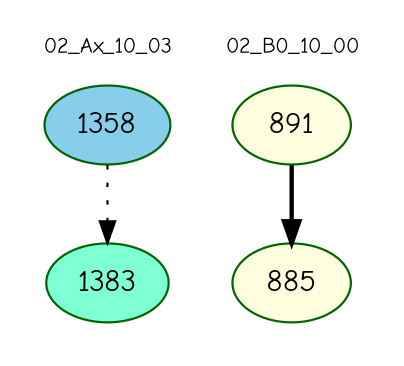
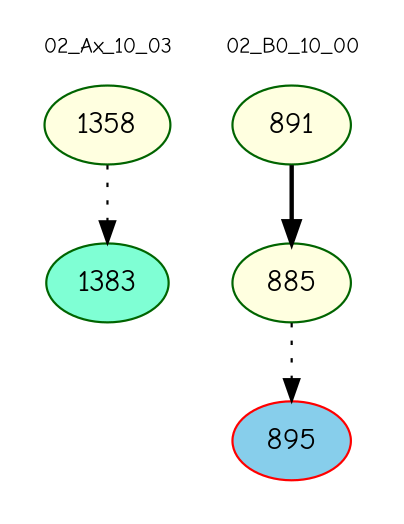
(107, 125) -> (107, 125)
none -> (292, 441)
